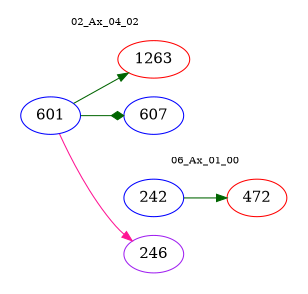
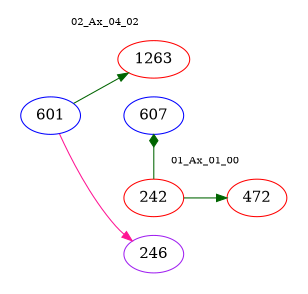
(96, 116) -> (154, 163)
(205, 161) -> (205, 161)
(154, 198) -> (154, 198)
